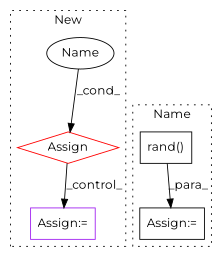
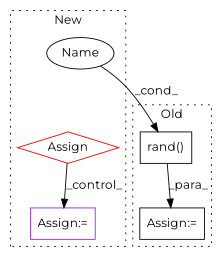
(75, 96) -> (132, 93)
(172, 115) -> (172, 115)
